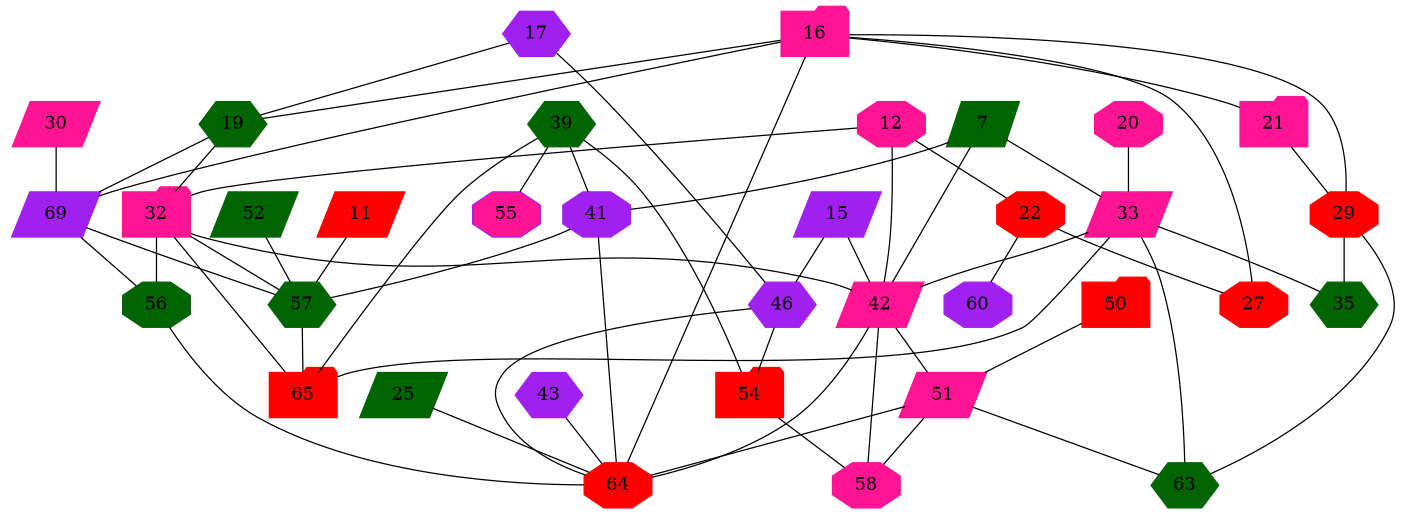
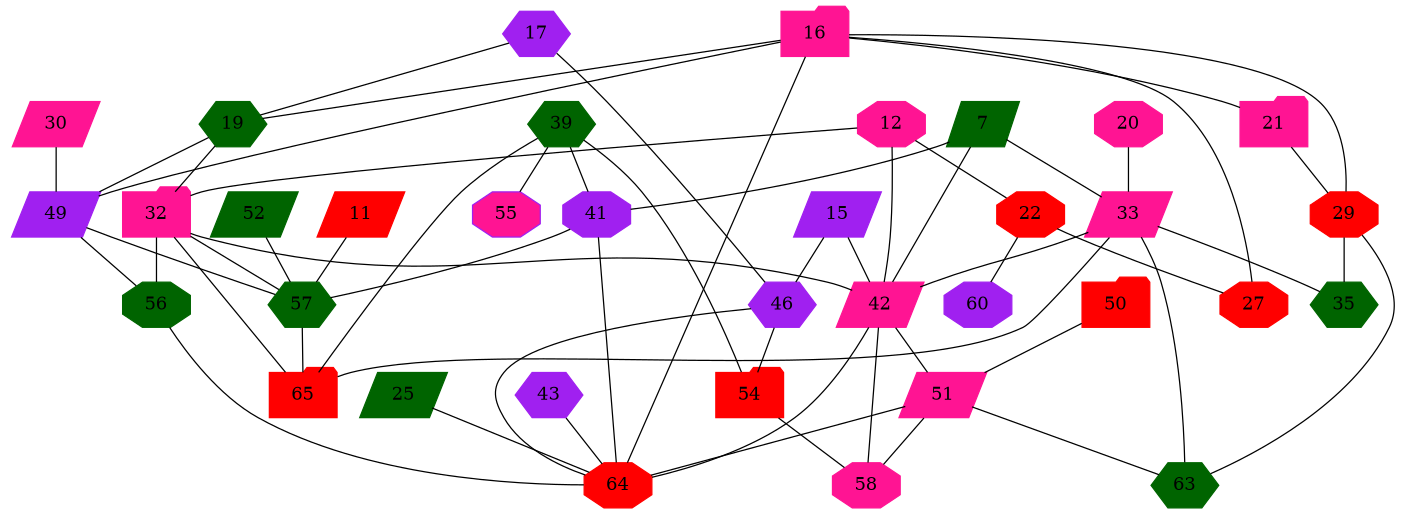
(56, 214) -> (56, 214)
